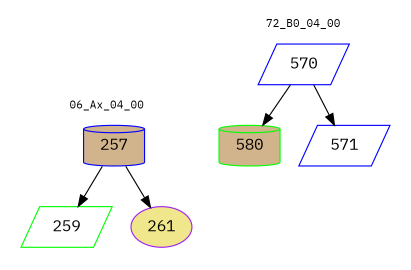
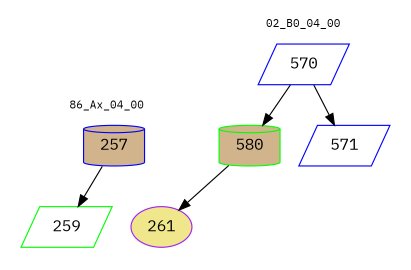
(304, 24) -> (304, 24)
(107, 106) -> (107, 106)
(135, 182) -> (208, 184)
